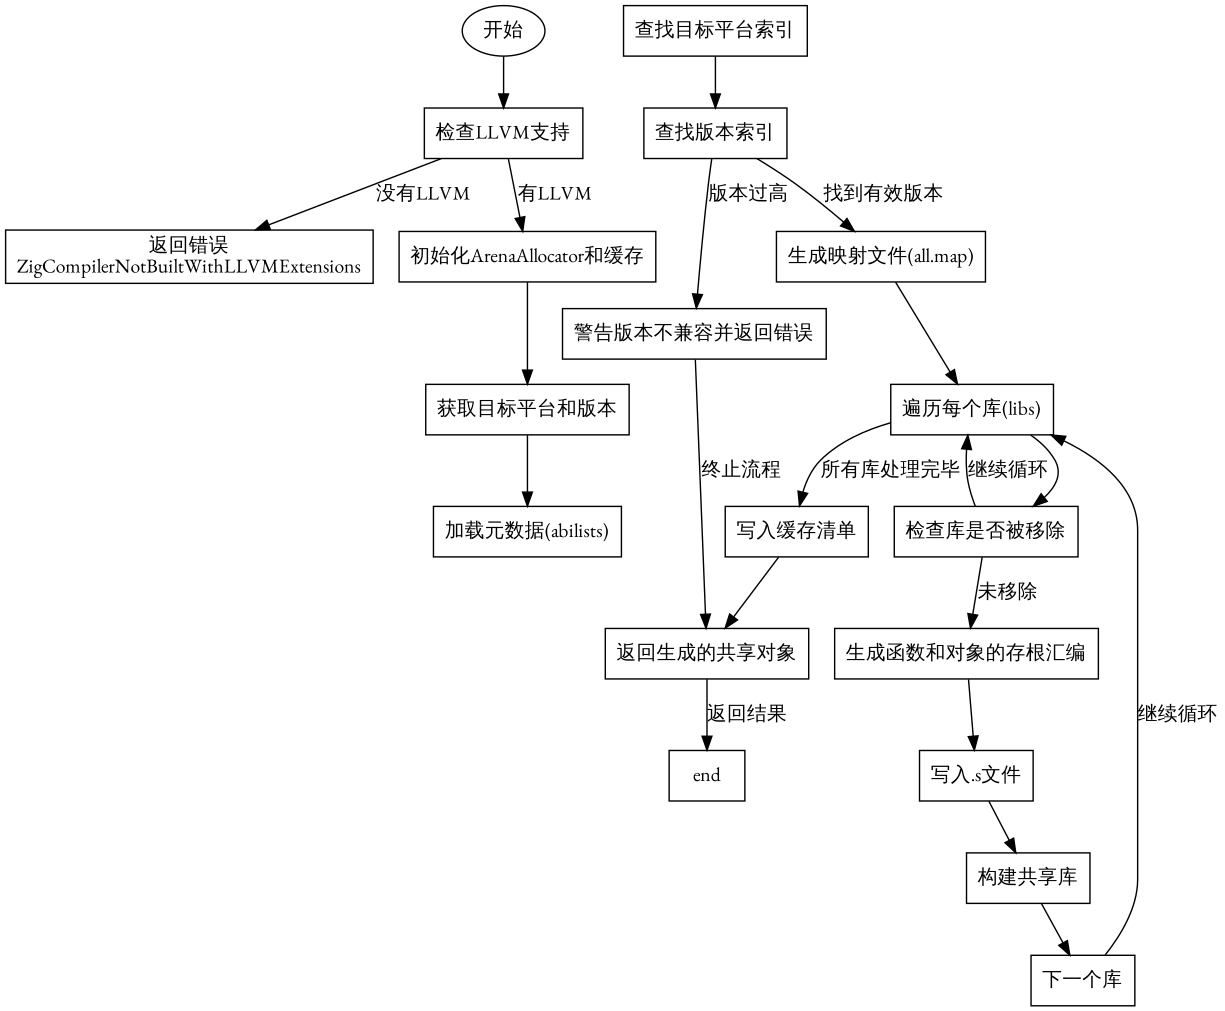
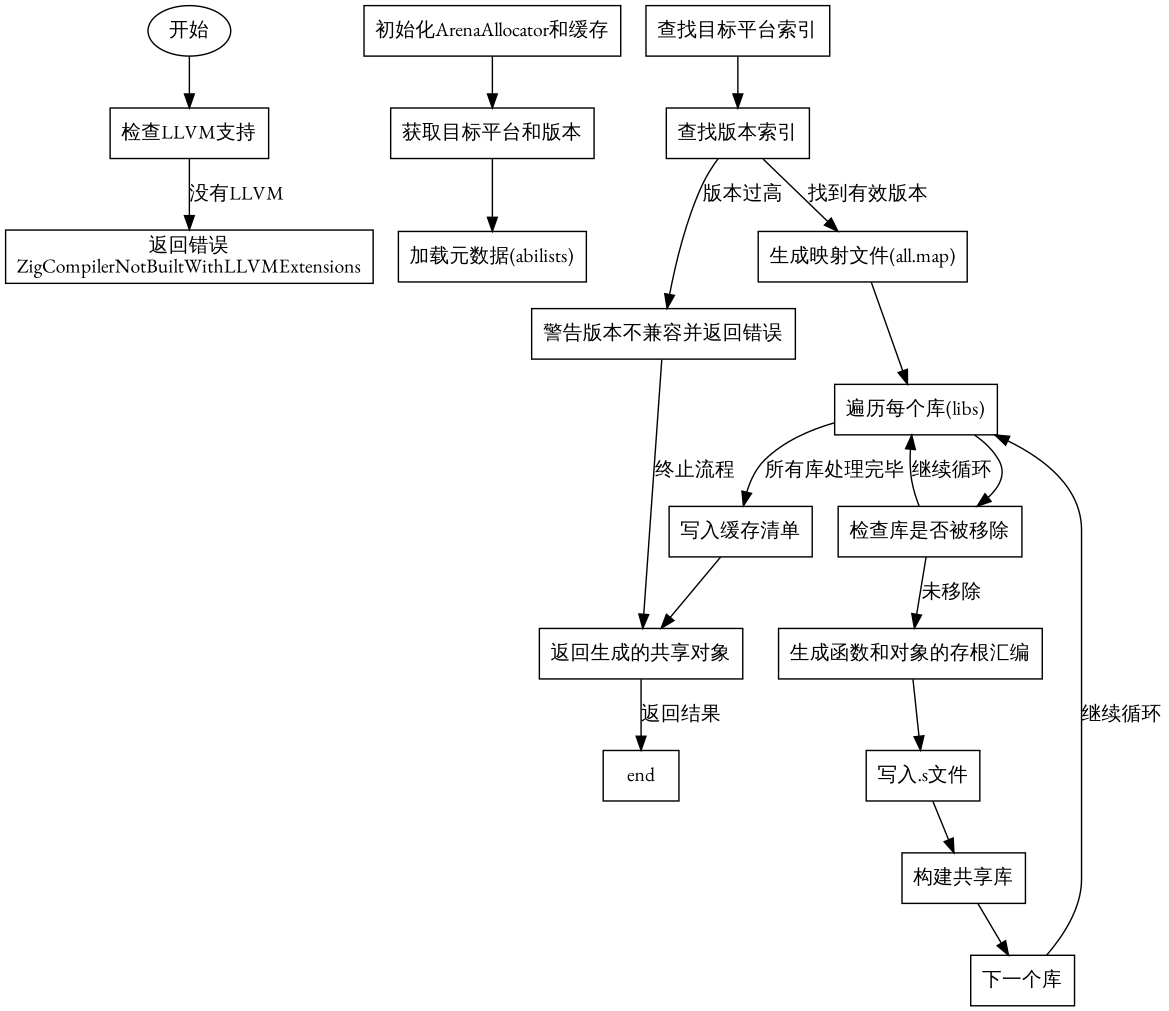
(514, 188) -> none
